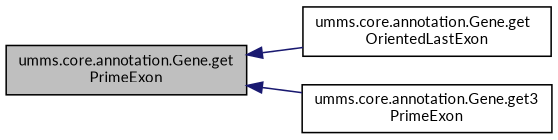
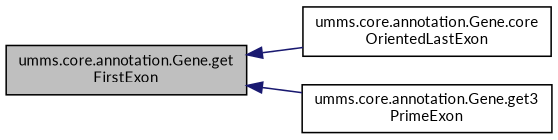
(427, 32) -> (427, 32)
(126, 70) -> (126, 70)
